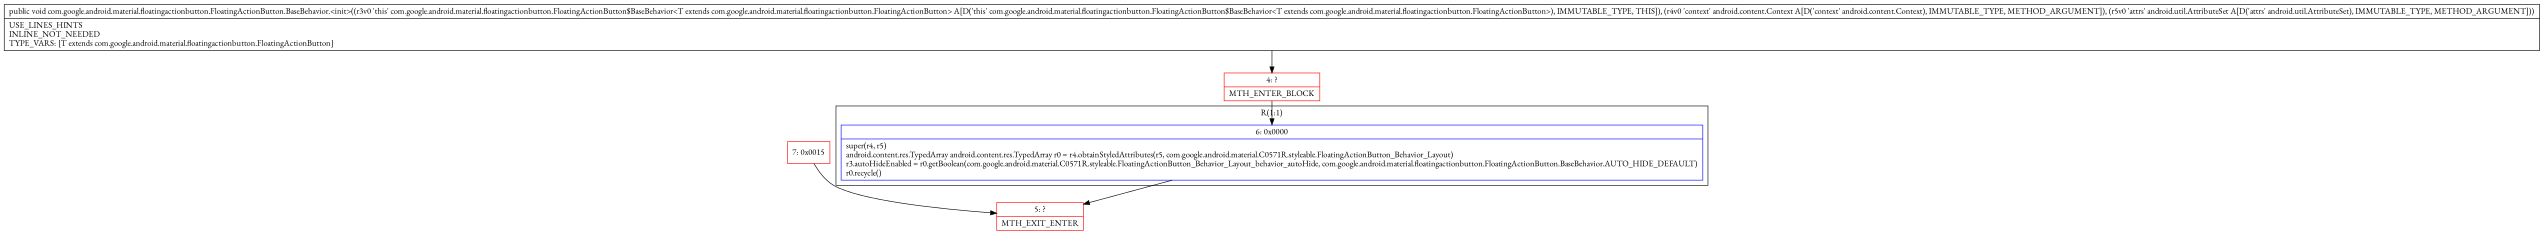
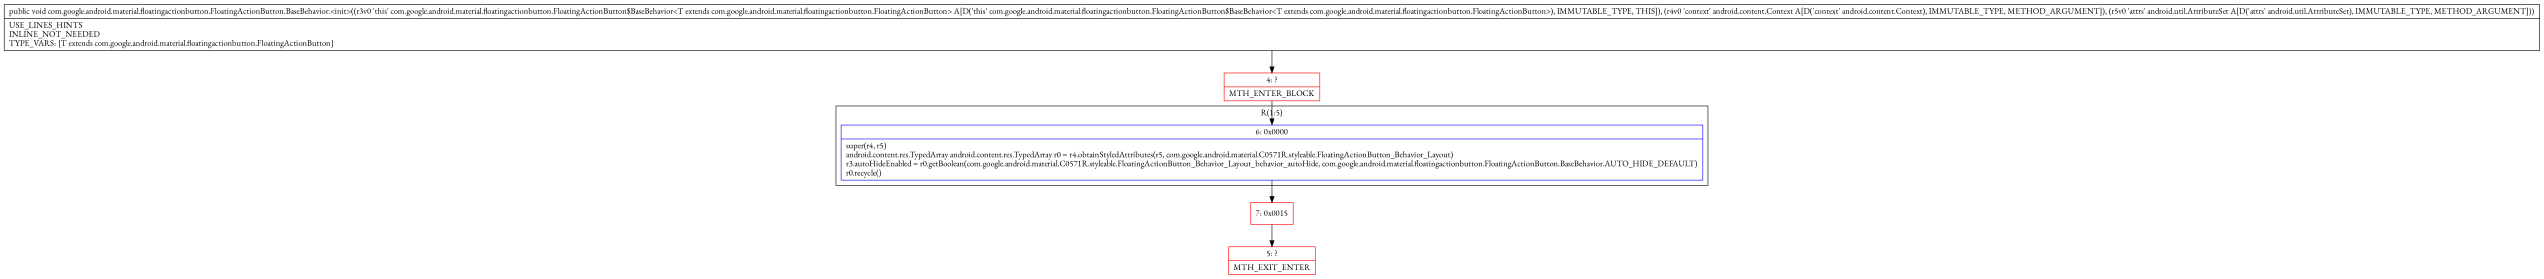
(1272, 113) -> (1272, 113)
(1131, 191) -> (1272, 189)
